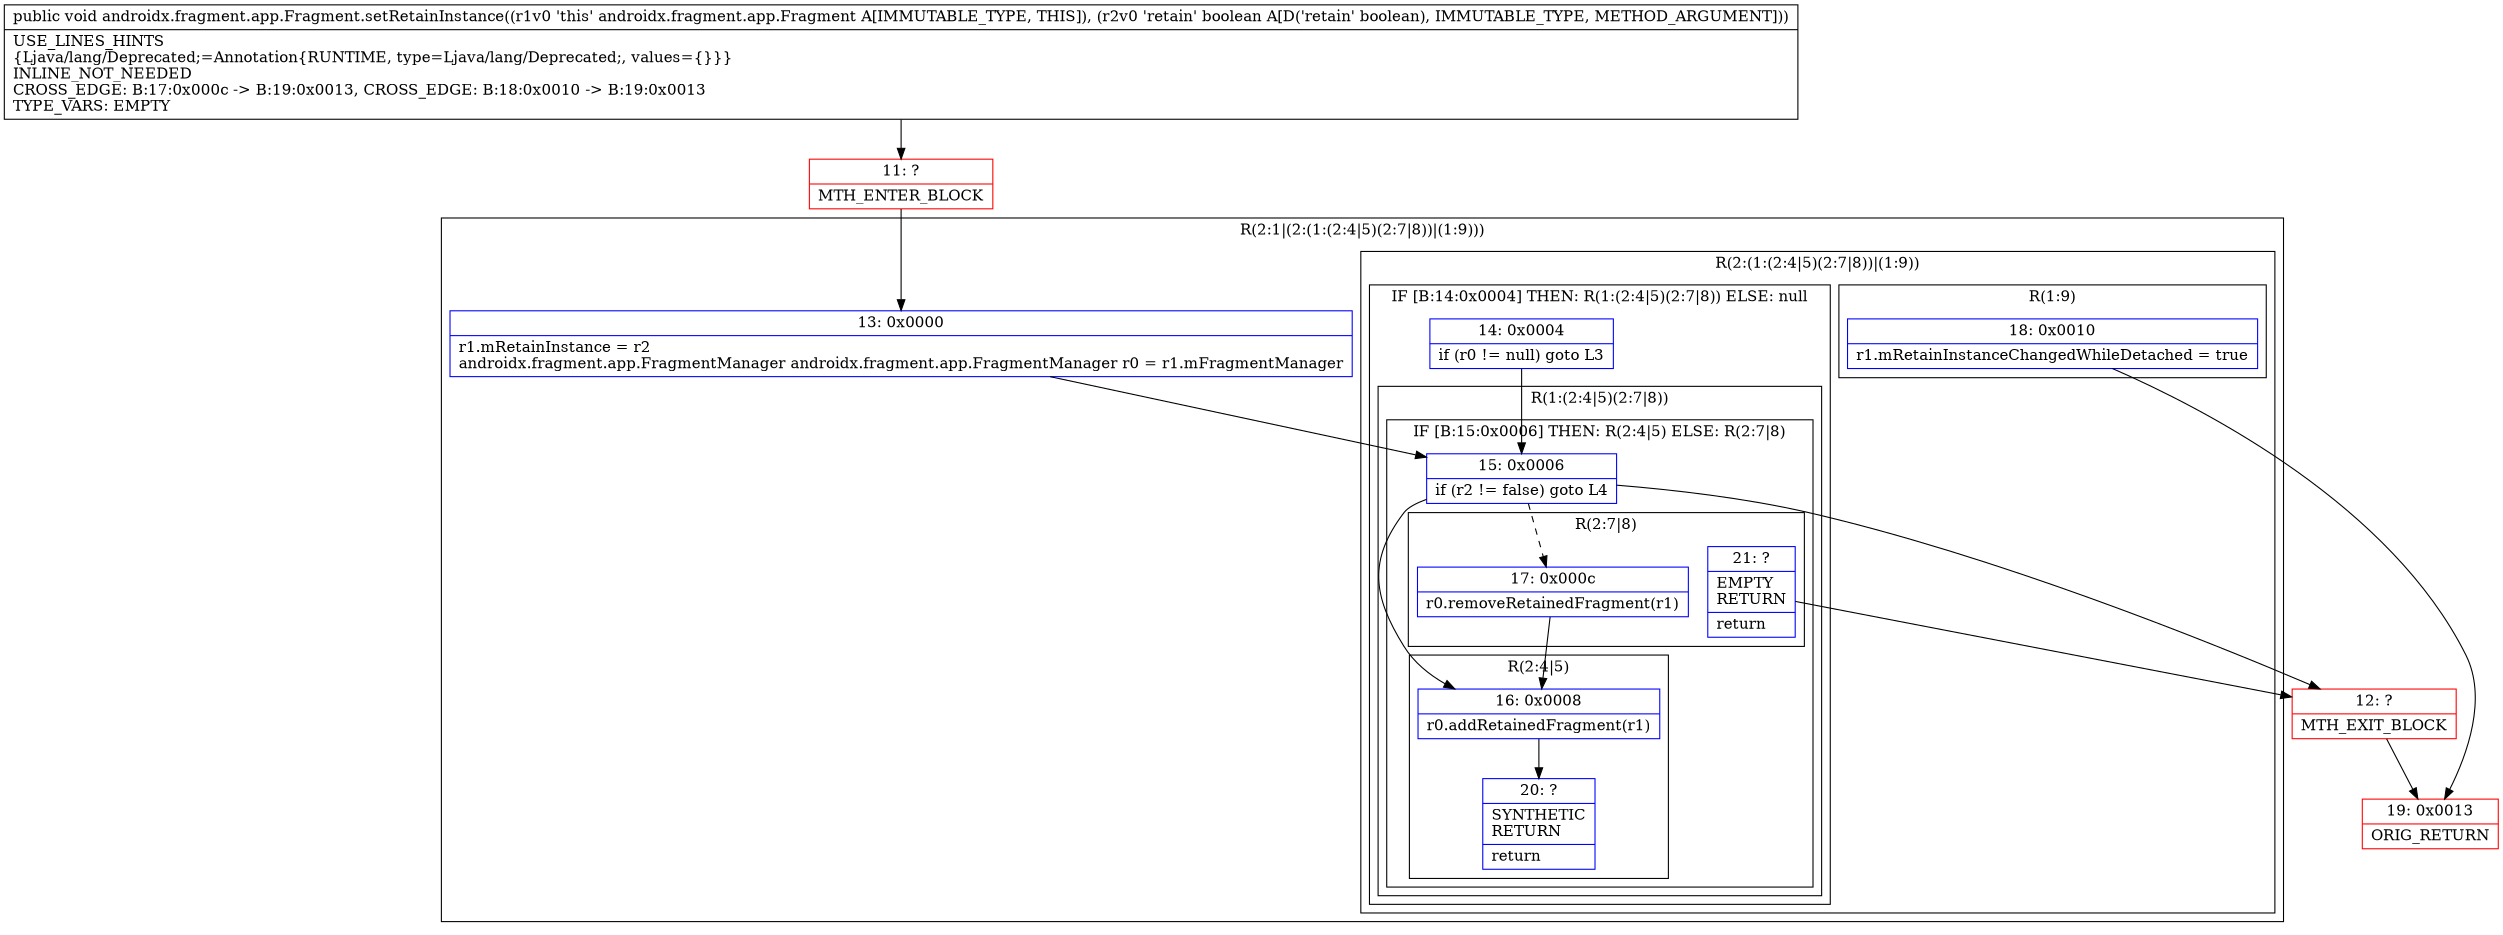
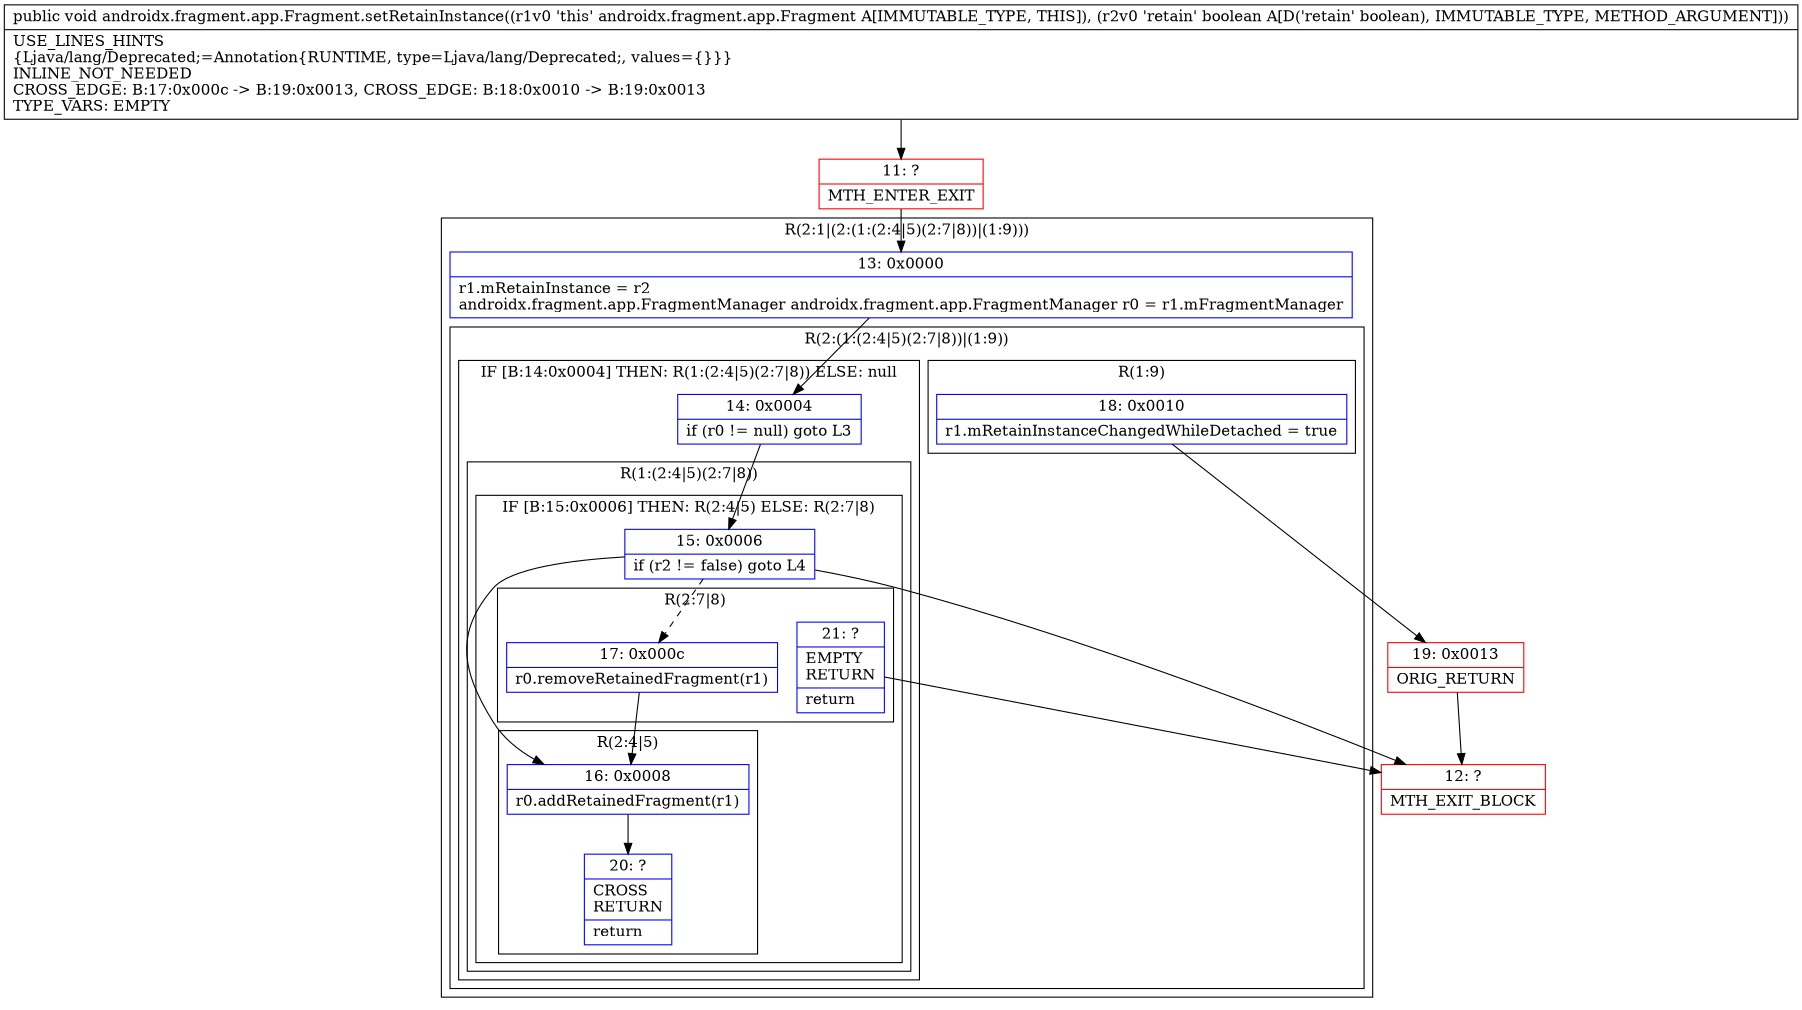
(901, 196) -> (901, 196)
(1233, 416) -> (835, 352)
(2400, 764) -> (1459, 723)
(1539, 815) -> (621, 891)
